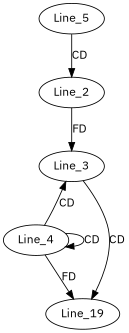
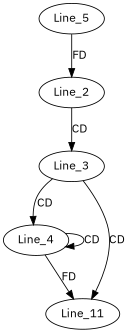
(80, 56) -> (80, 56)
(80, 129) -> (80, 129)
(54, 208) -> (38, 195)
(83, 314) -> (83, 314)
